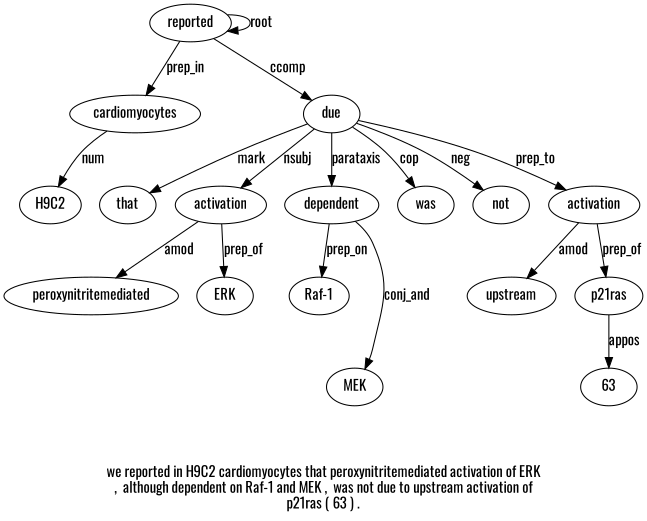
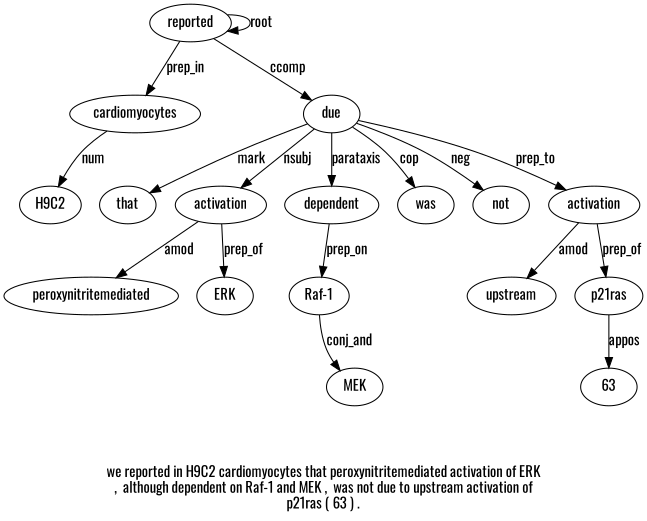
(384, 287) -> (323, 340)
